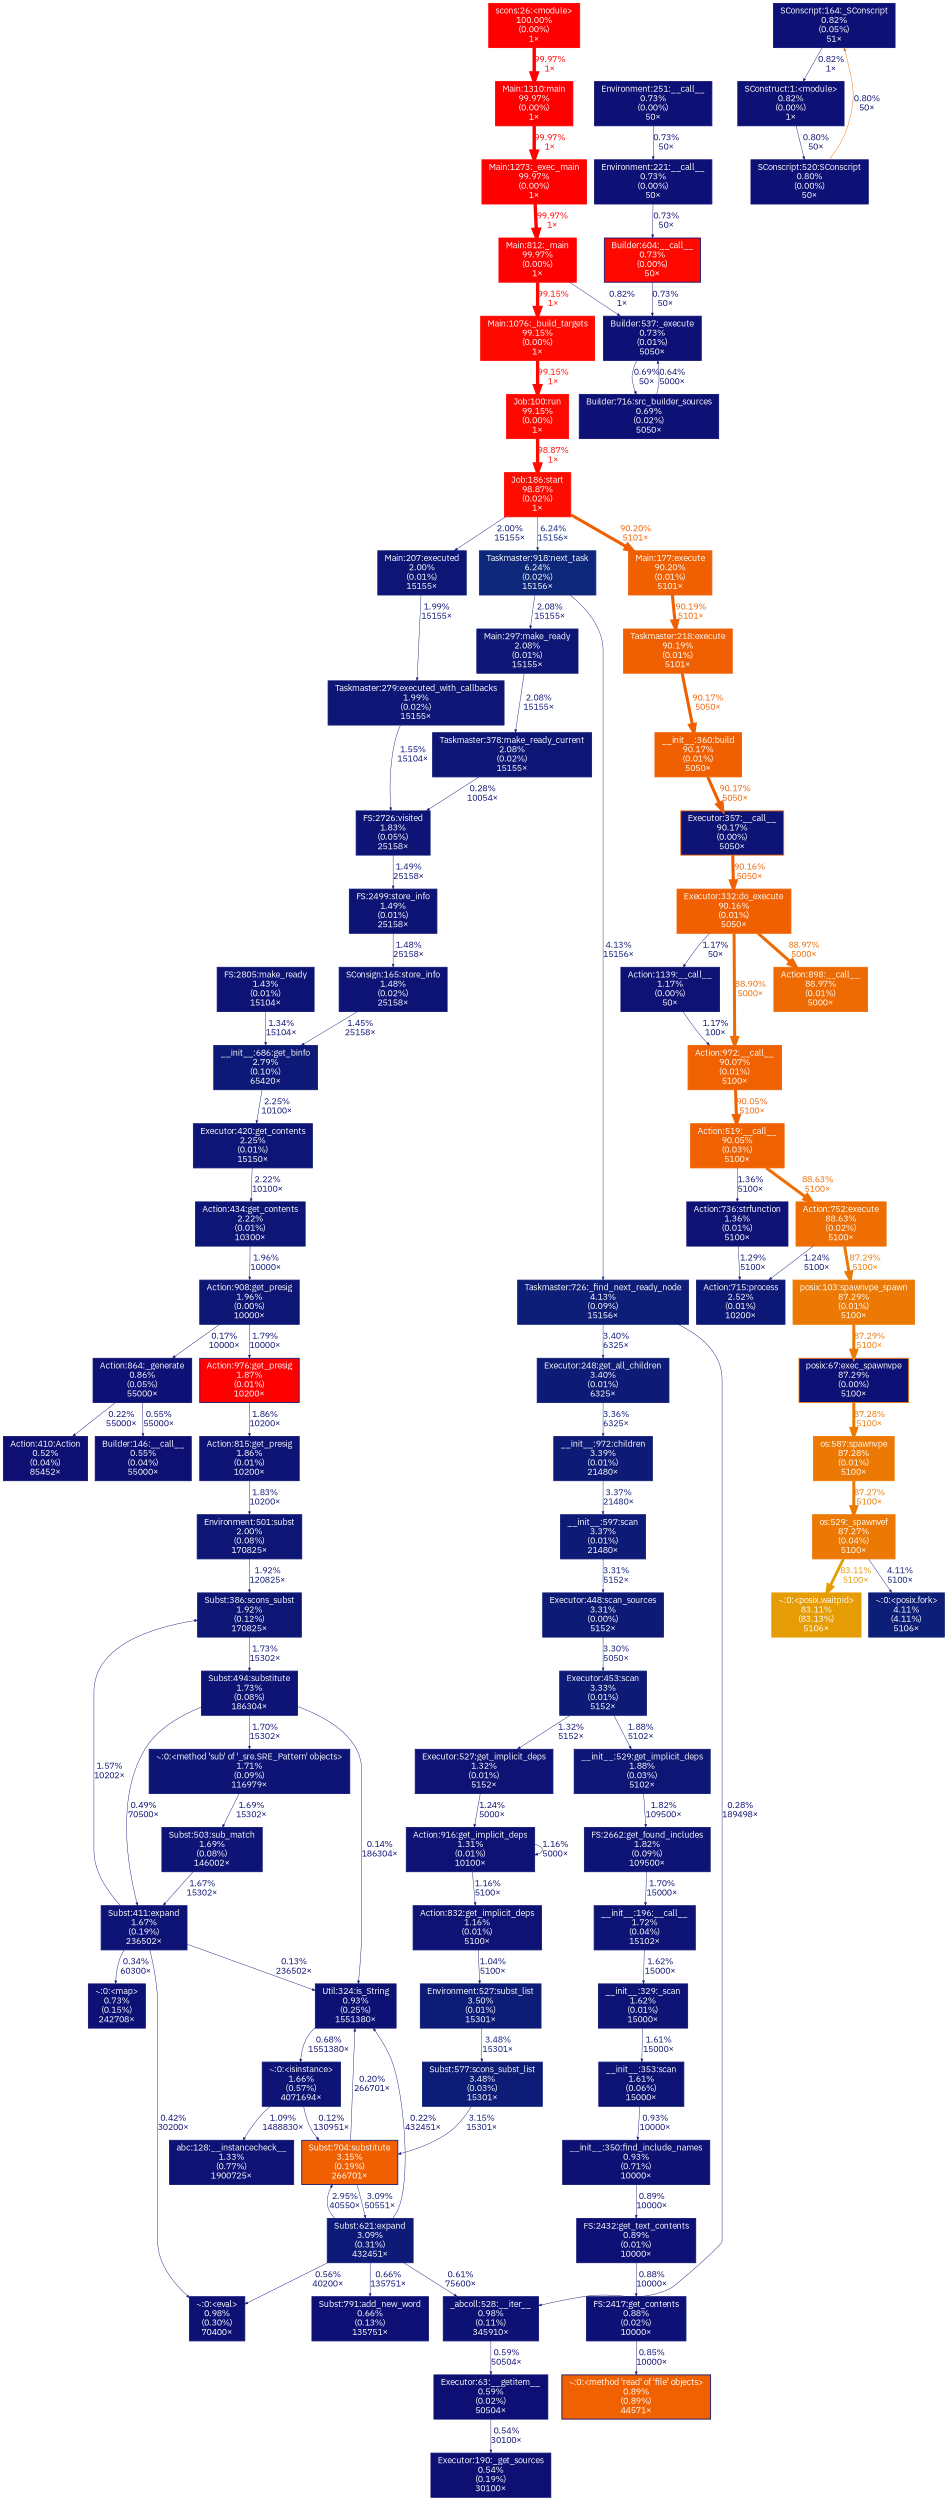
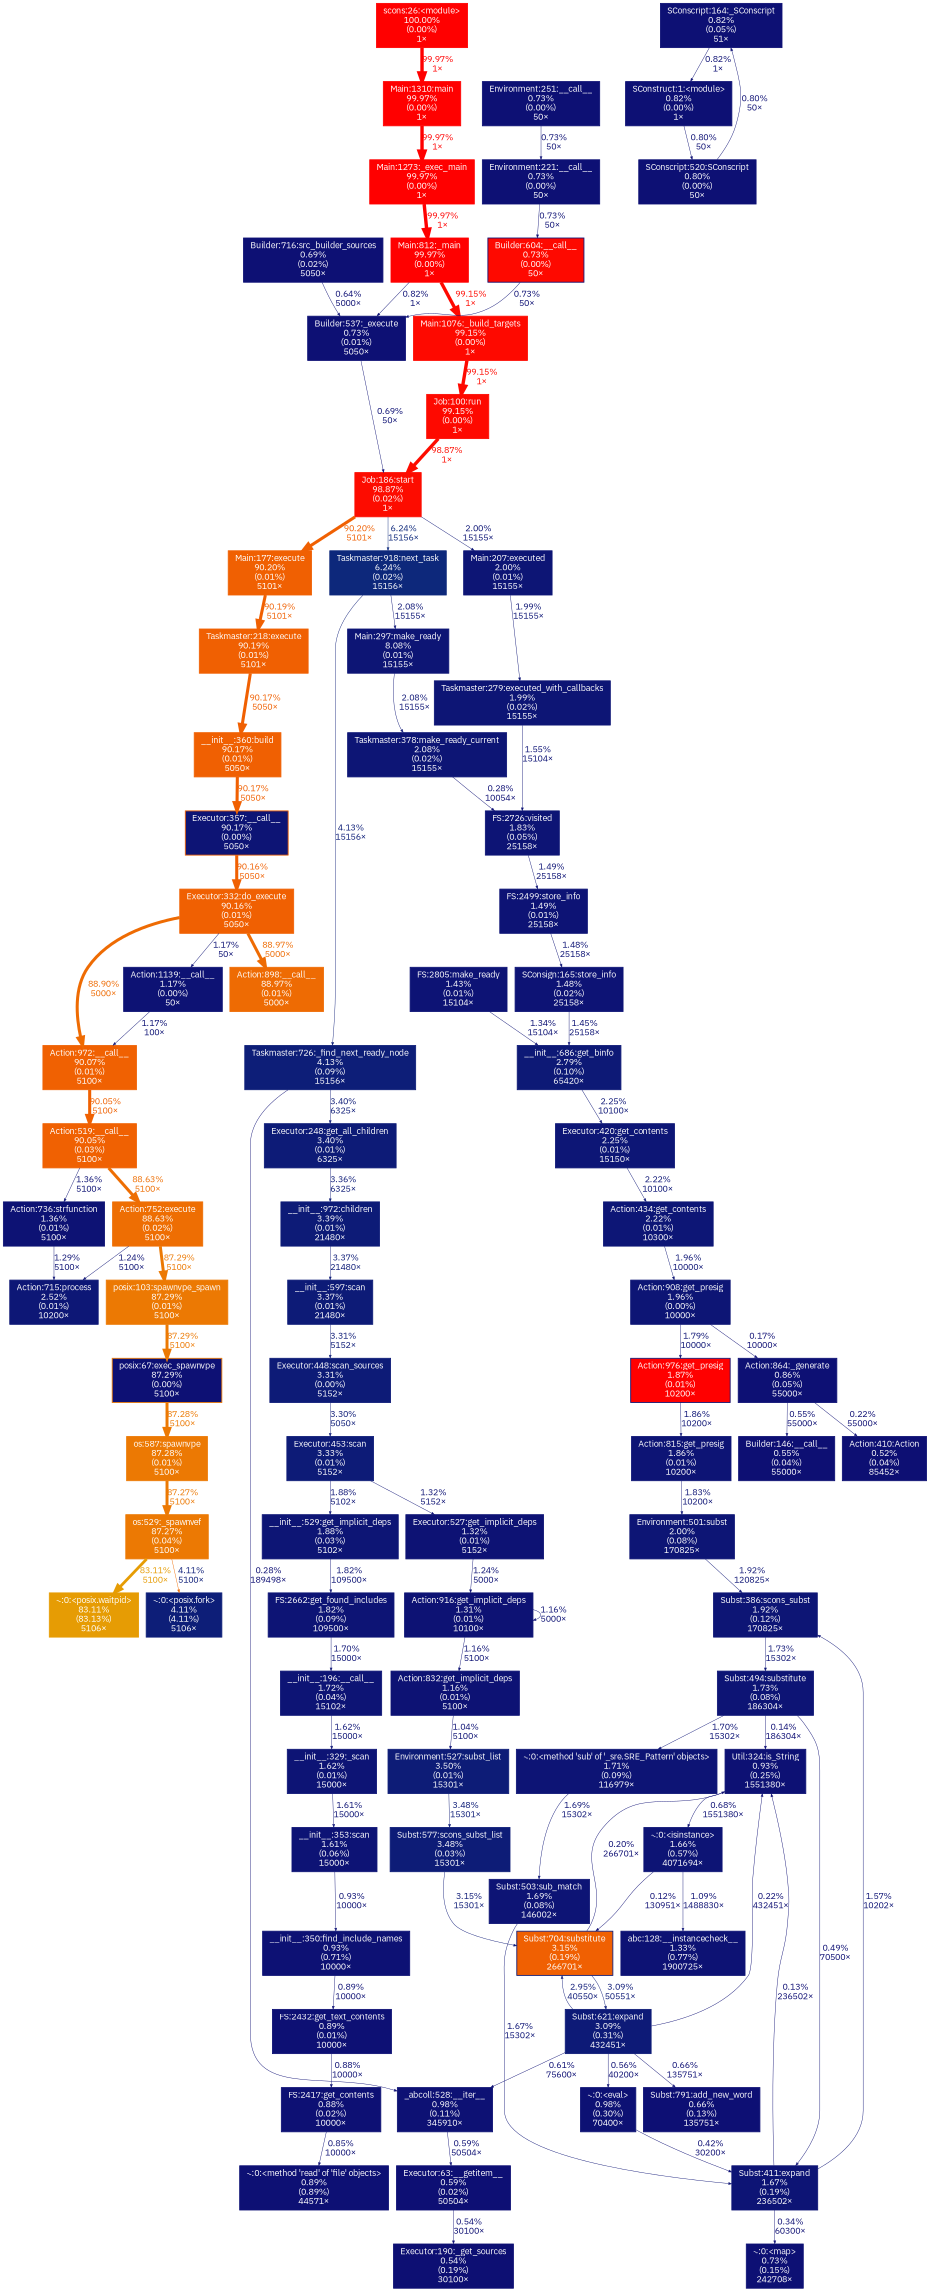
(852, 108) -> (740, 108)
(632, 376) -> (372, 415)
(527, 651) -> (398, 651)
(879, 1575) -> (175, 1574)
(158, 2127) -> (682, 2152)
(636, 2397) -> (314, 2188)
